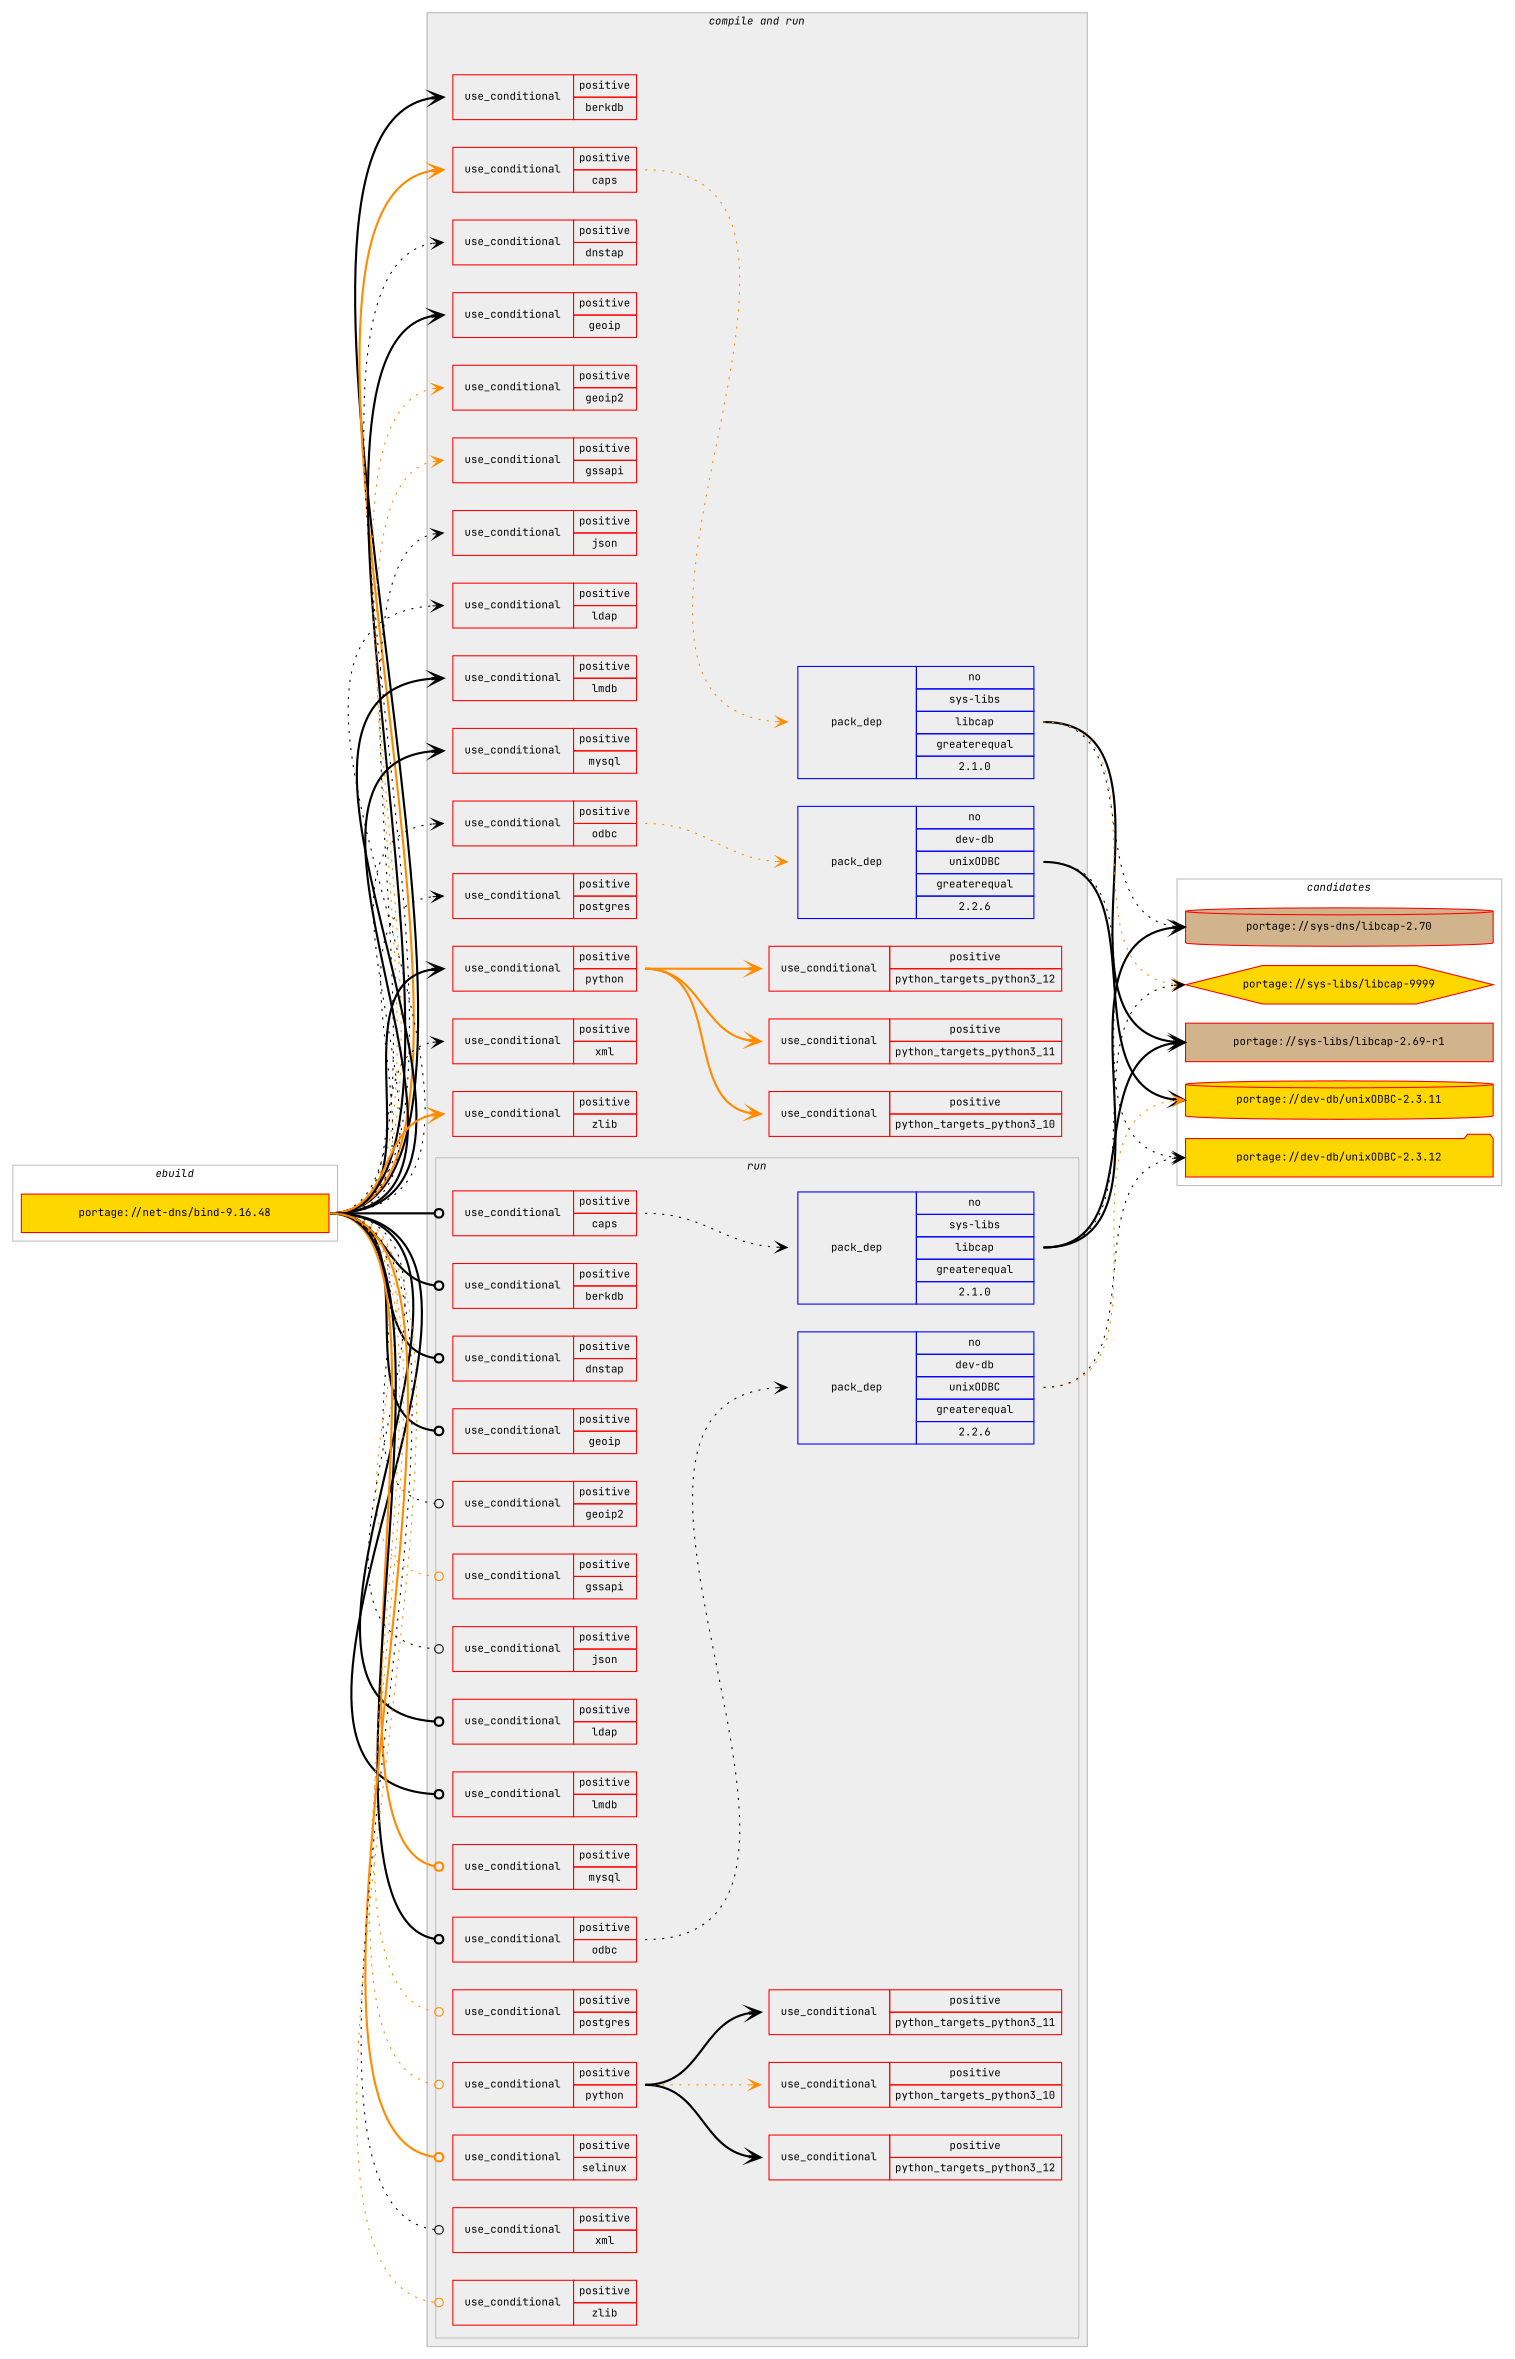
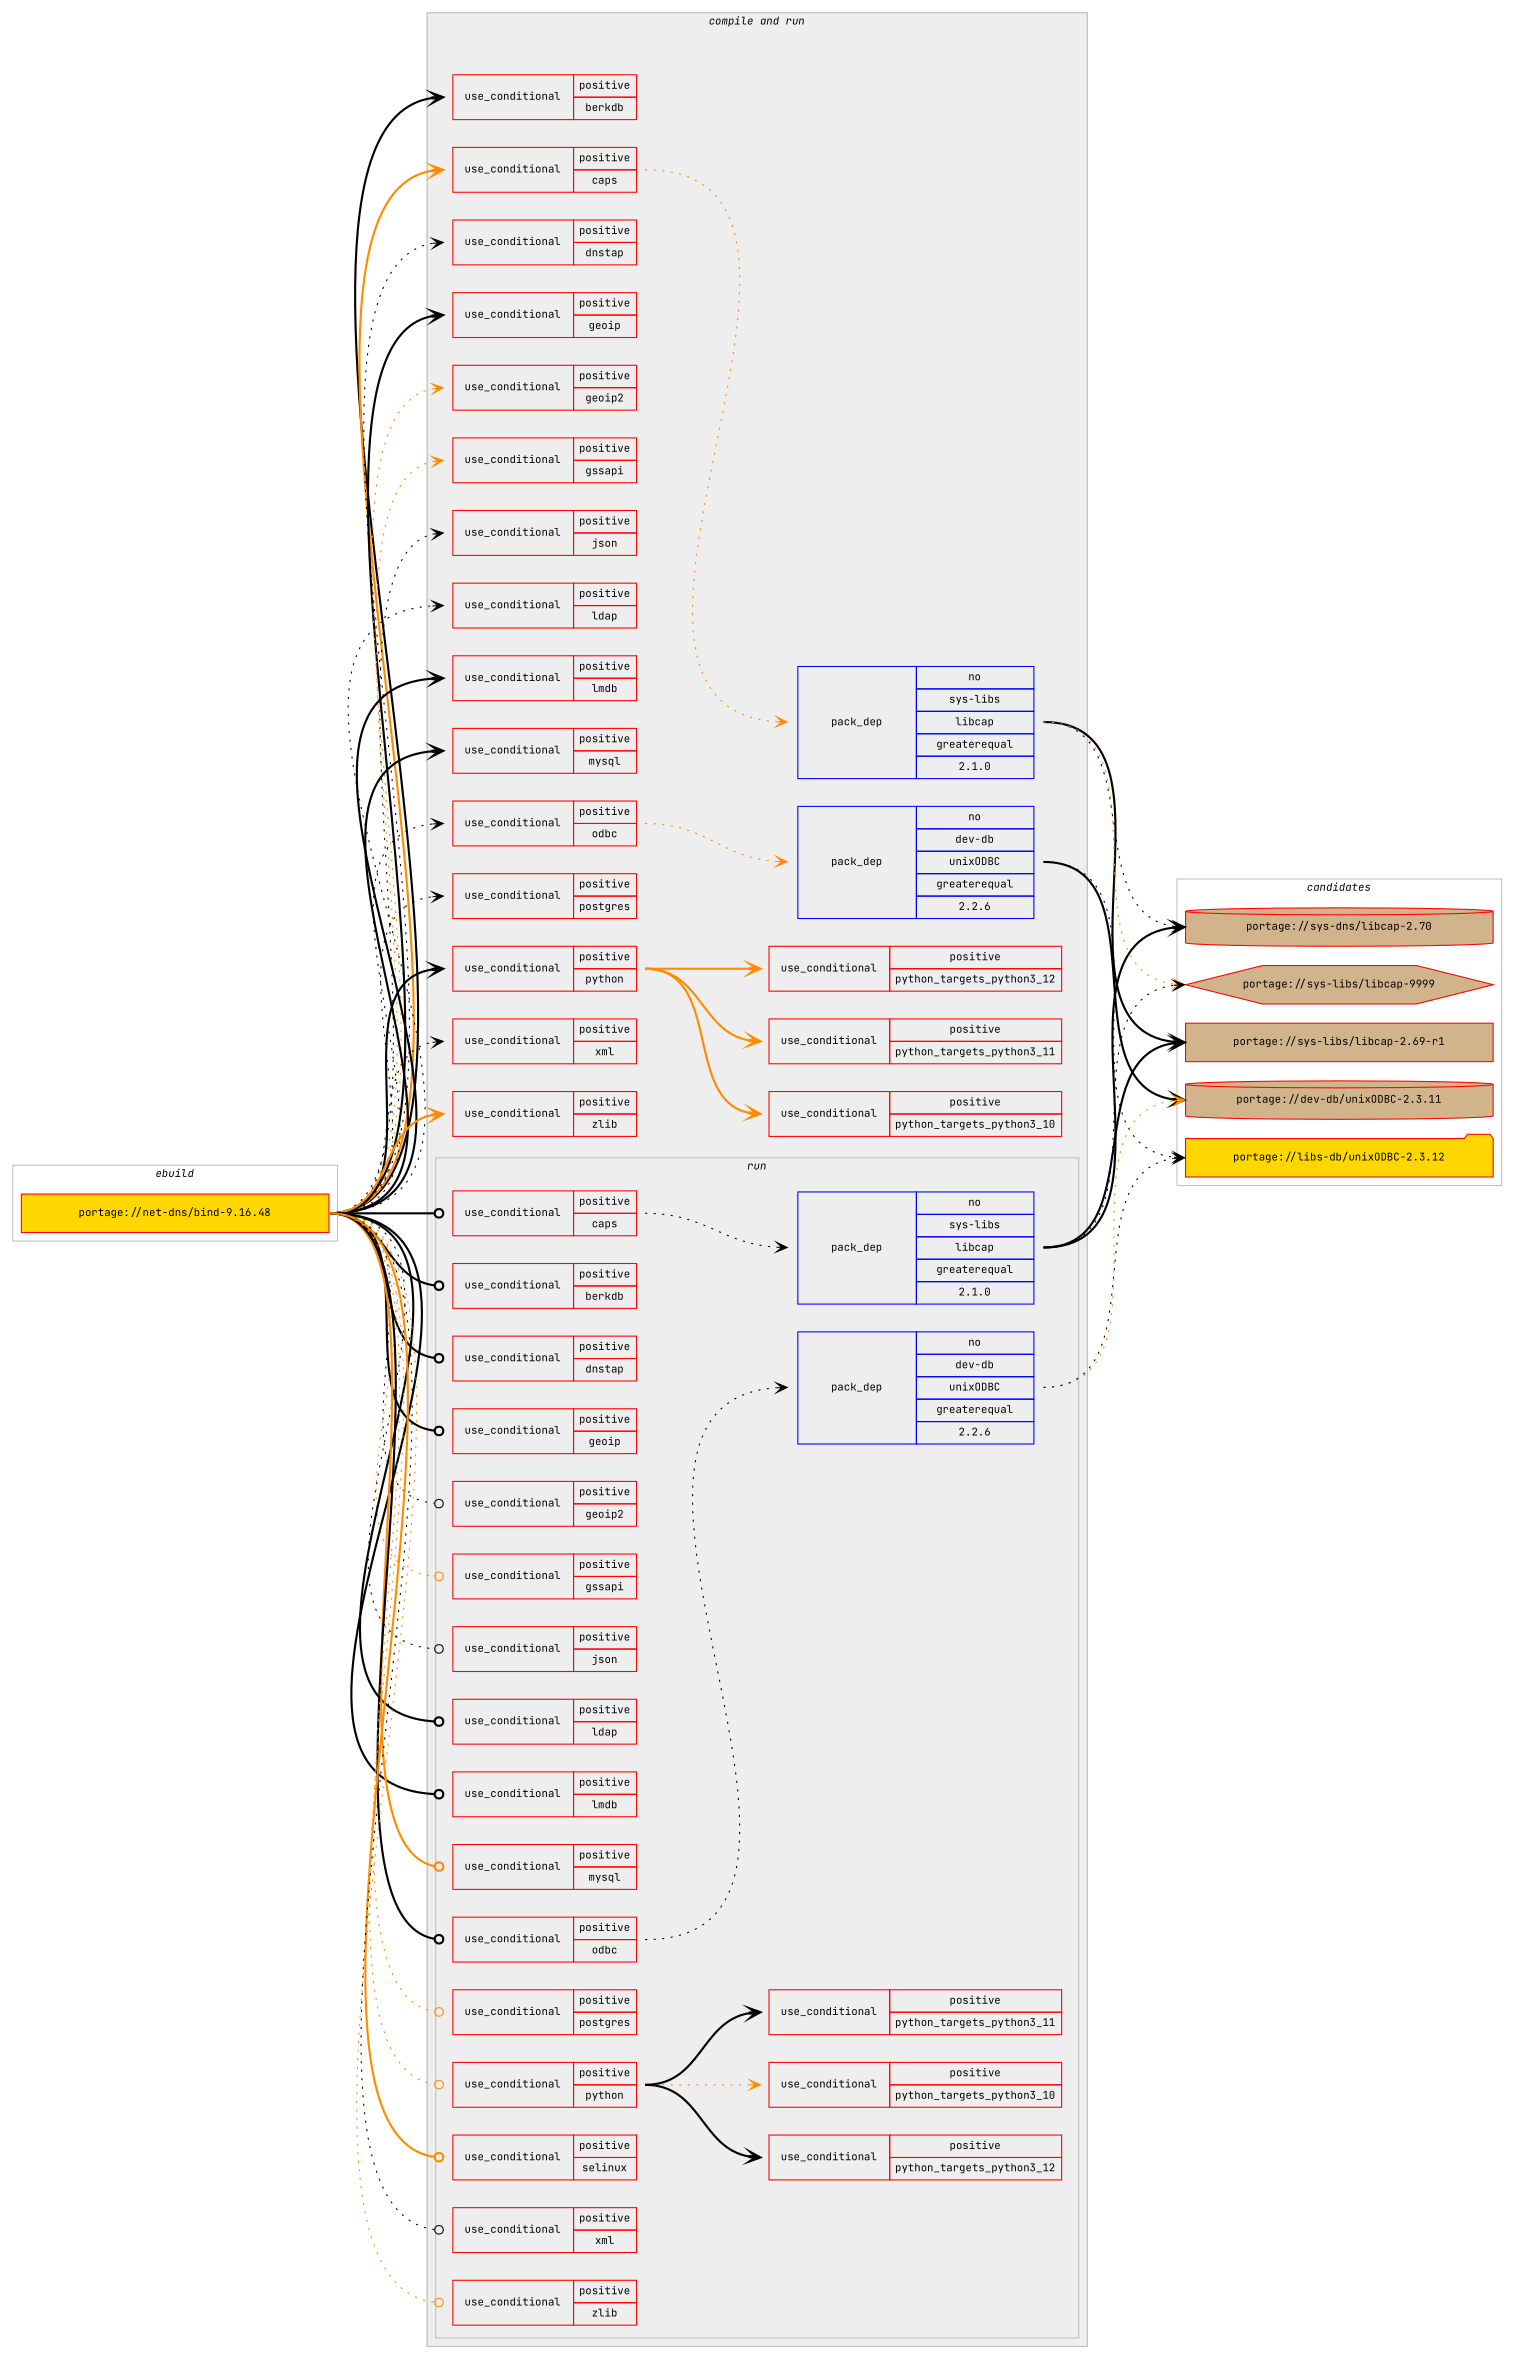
(1339, 985) -> (1339, 985)
(1339, 1100) -> (1339, 1100)
(1339, 1158) -> (1339, 1158)
